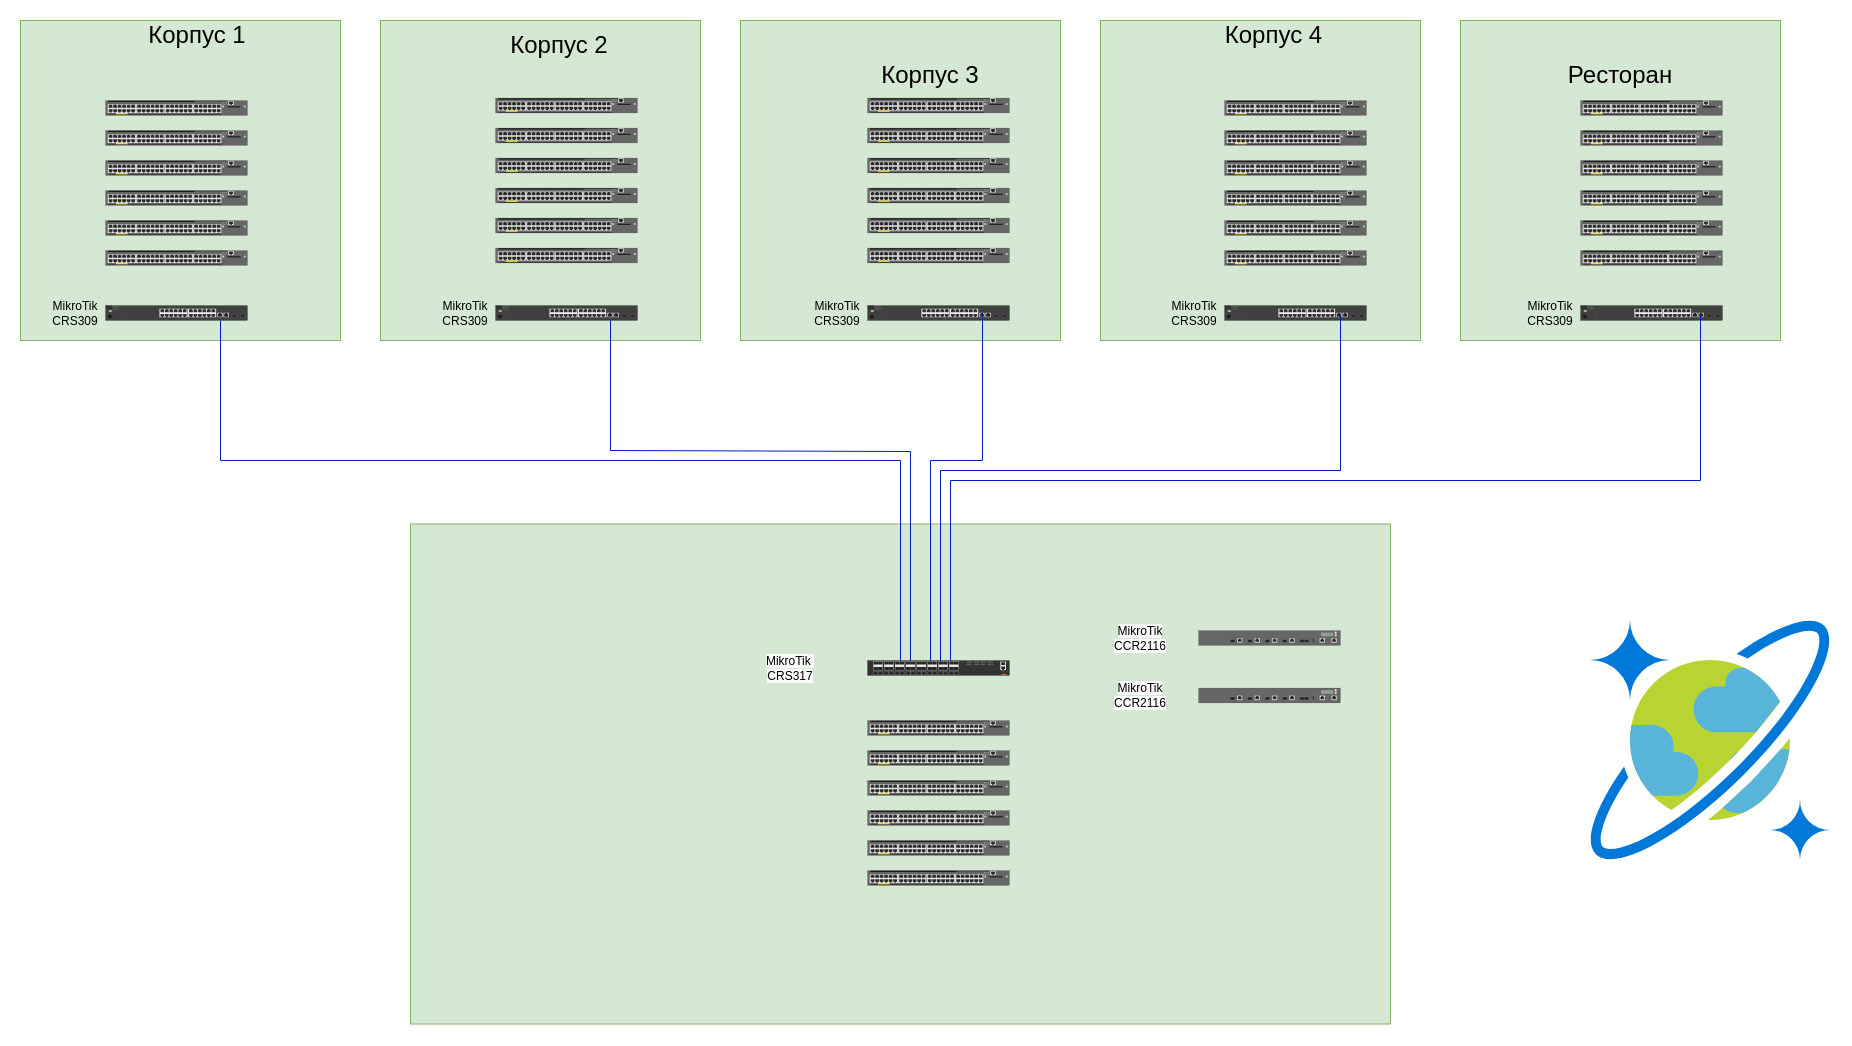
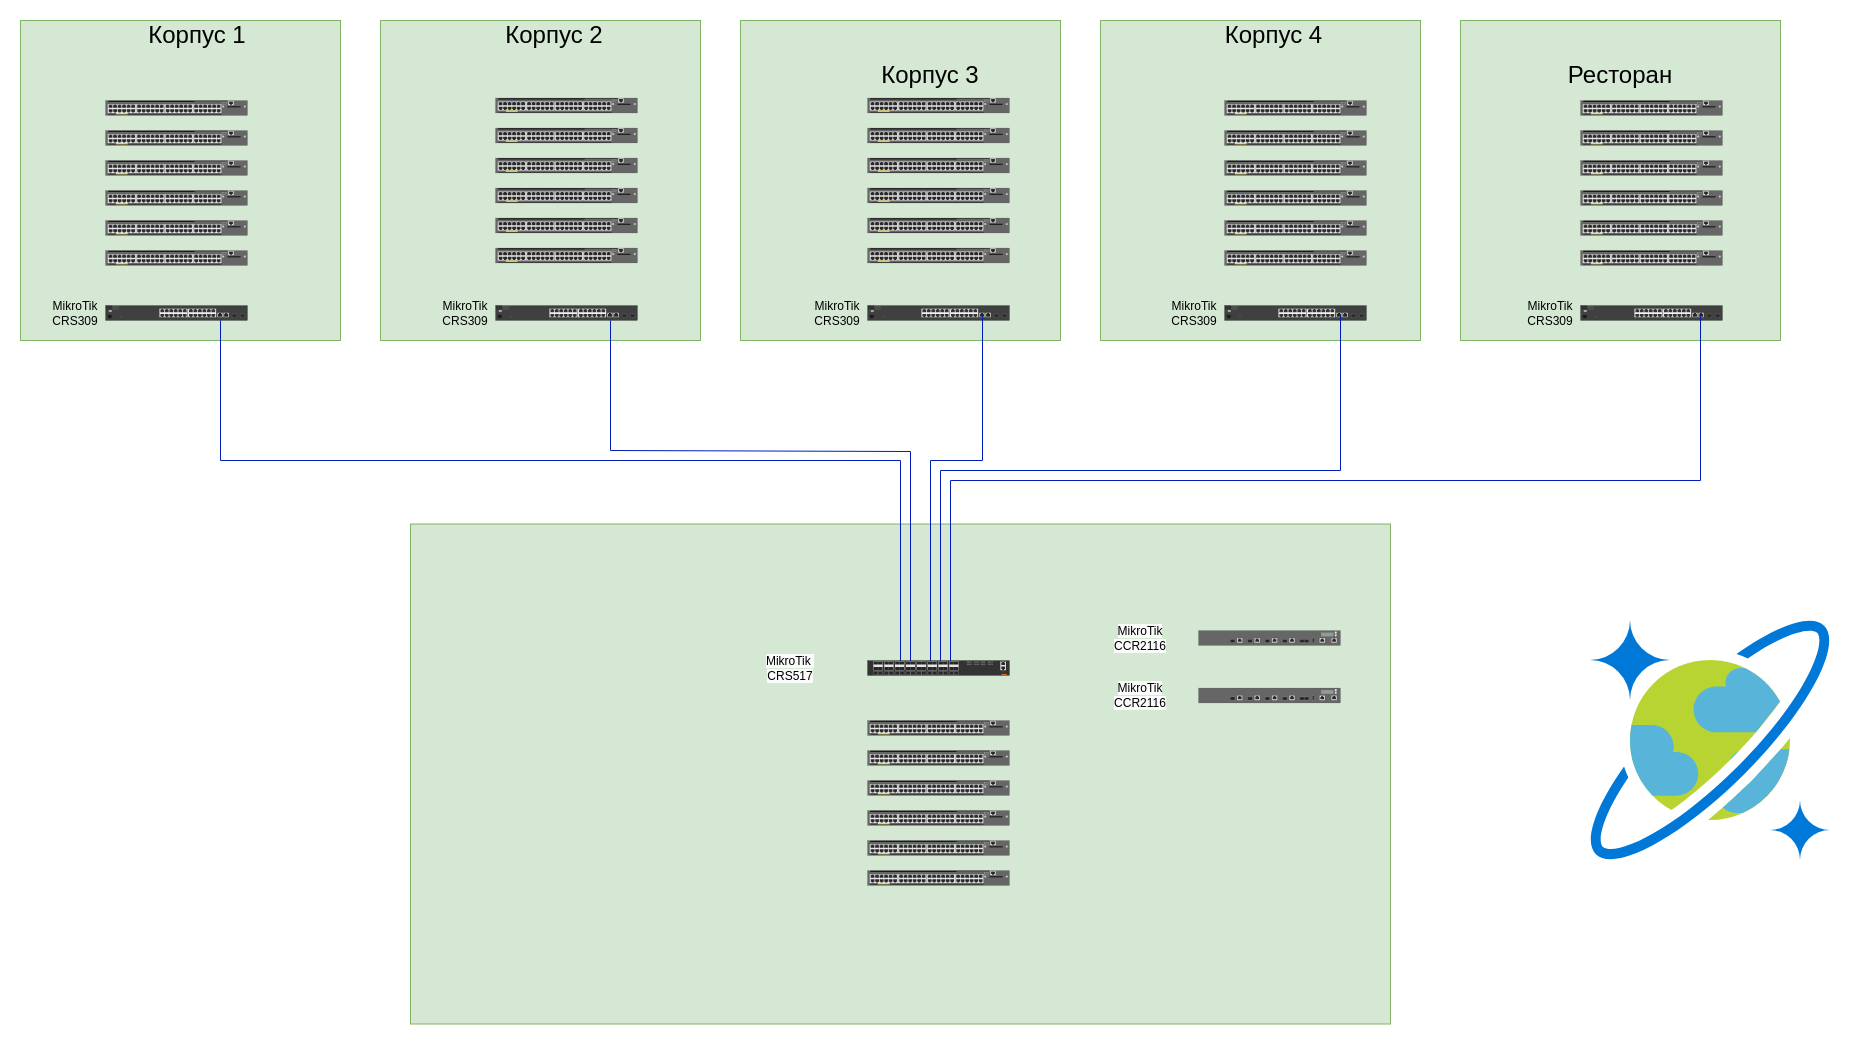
(560, 46) -> (555, 36)
(791, 669) -> (791, 669)
